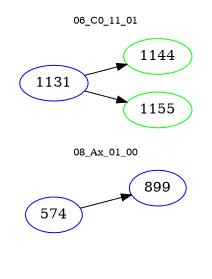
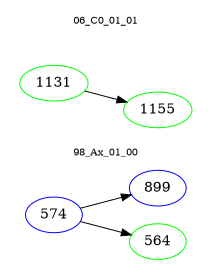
(106, 21) -> (106, 21)
(158, 56) -> none
(54, 83) -> (54, 83)
(106, 153) -> (106, 153)
none -> (158, 242)
